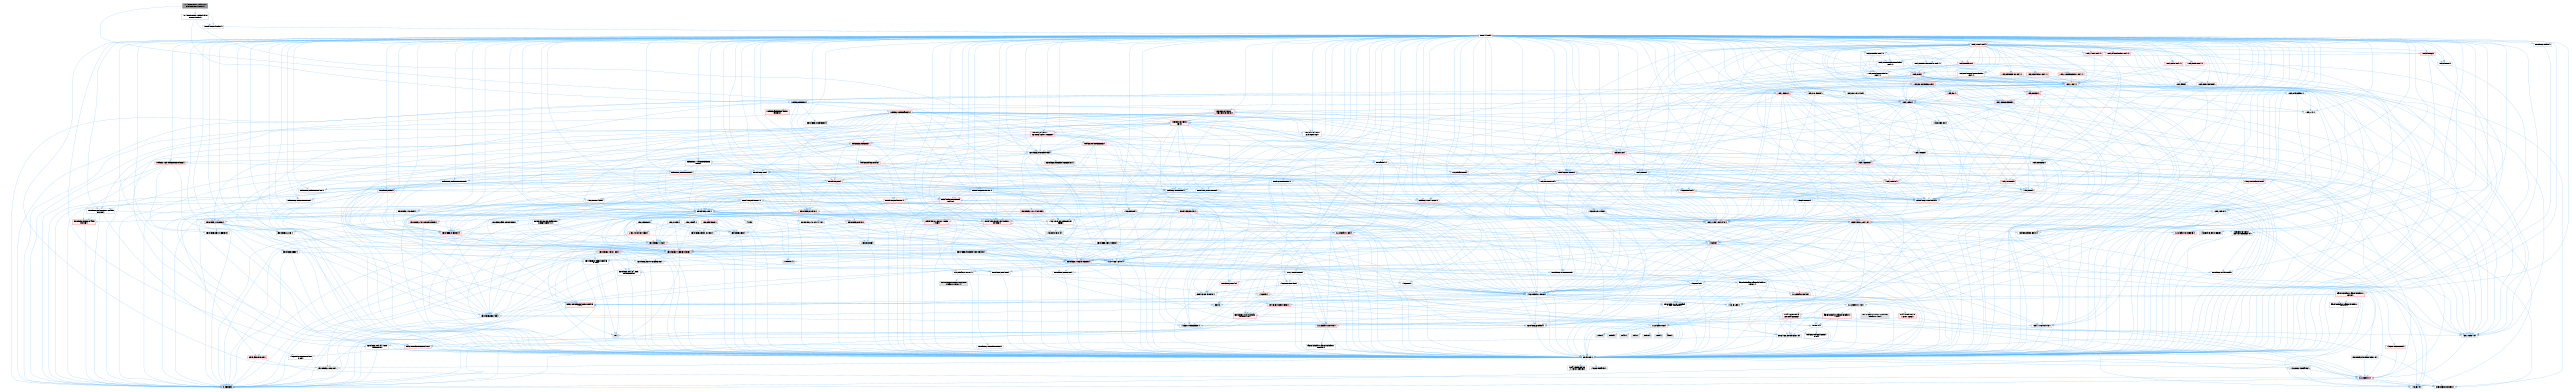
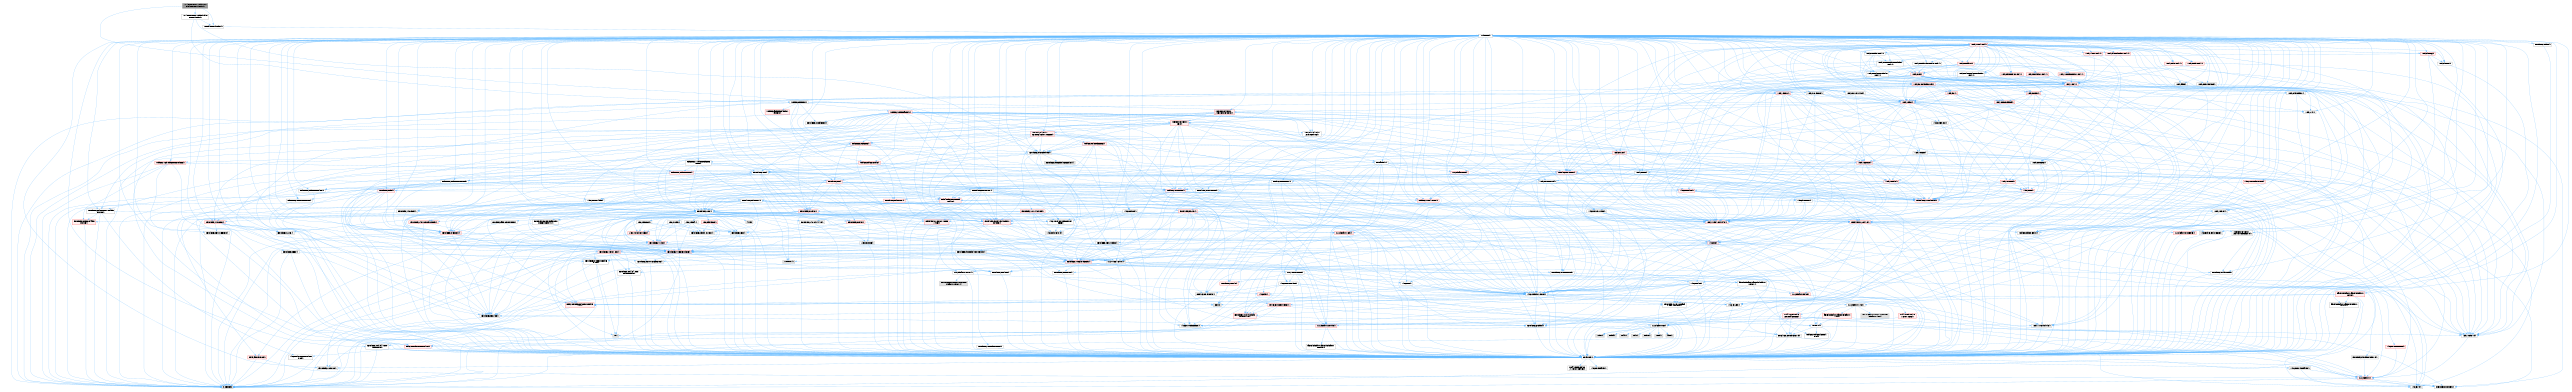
(1486, 36) -> (1486, 36)
(902, 235) -> (1222, 210)
